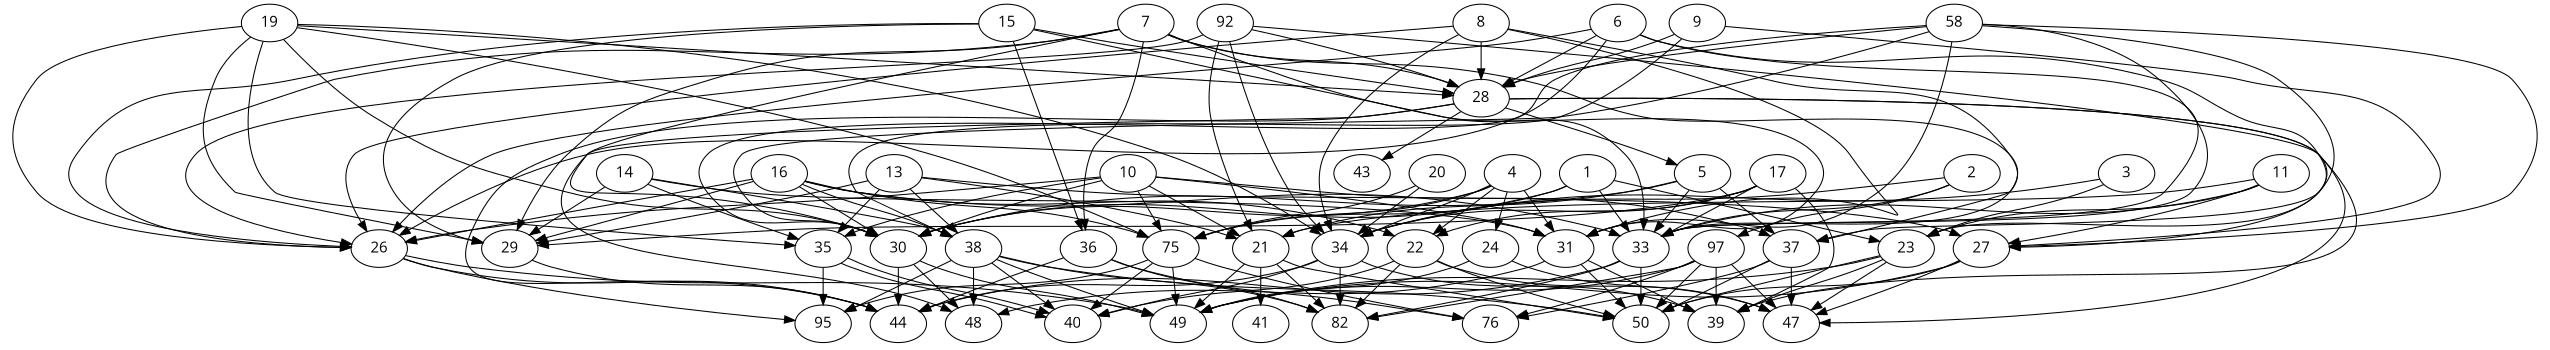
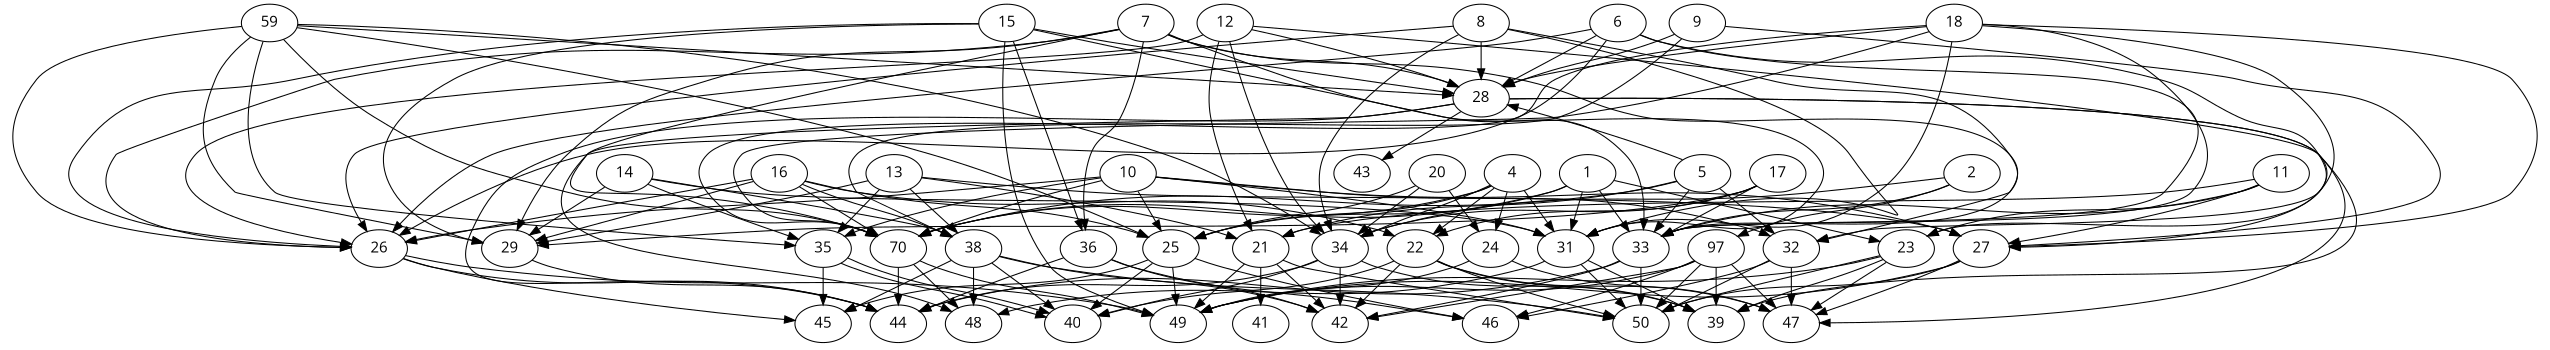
(270, 23) -> (270, 23)
(1225, 23) -> (1225, 23)
(1954, 23) -> (1954, 23)
(1627, 146) -> (1613, 136)
(2127, 173) -> none
(1208, 199) -> none
none -> (1578, 206)
none -> (1461, 207)
(1208, 218) -> (1555, 196)
(898, 249) -> (898, 249)
(1171, 249) -> (1171, 249)
(1791, 249) -> (1791, 249)
(1833, 258) -> (1560, 286)
(1084, 292) -> (1033, 240)
(823, 324) -> (823, 324)
(1340, 324) -> (1340, 324)
(1491, 324) -> (1491, 324)
